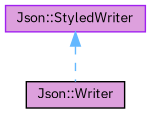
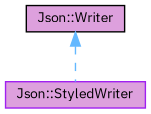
(75, 64) -> (75, 64)
